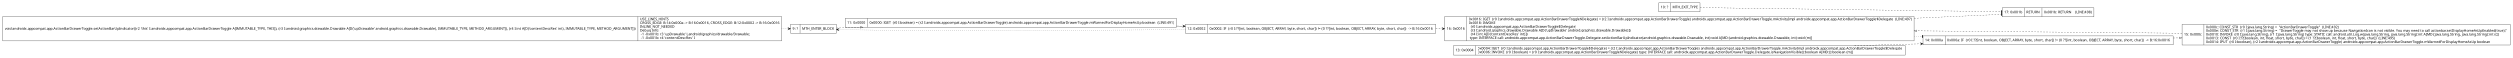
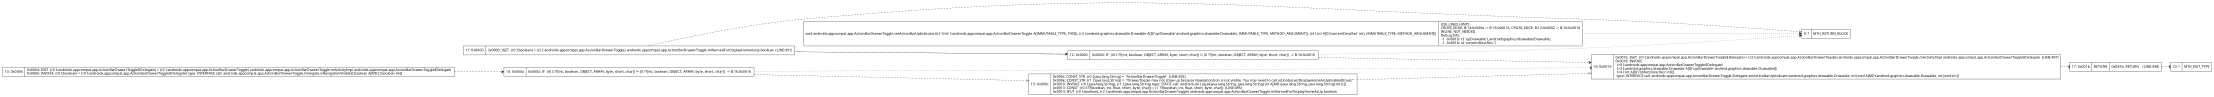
(1850, 10) -> (2165, 67)
(848, 28) -> (1222, 5)
(818, 29) -> (1831, 34)
(1918, 36) -> (1172, 70)
